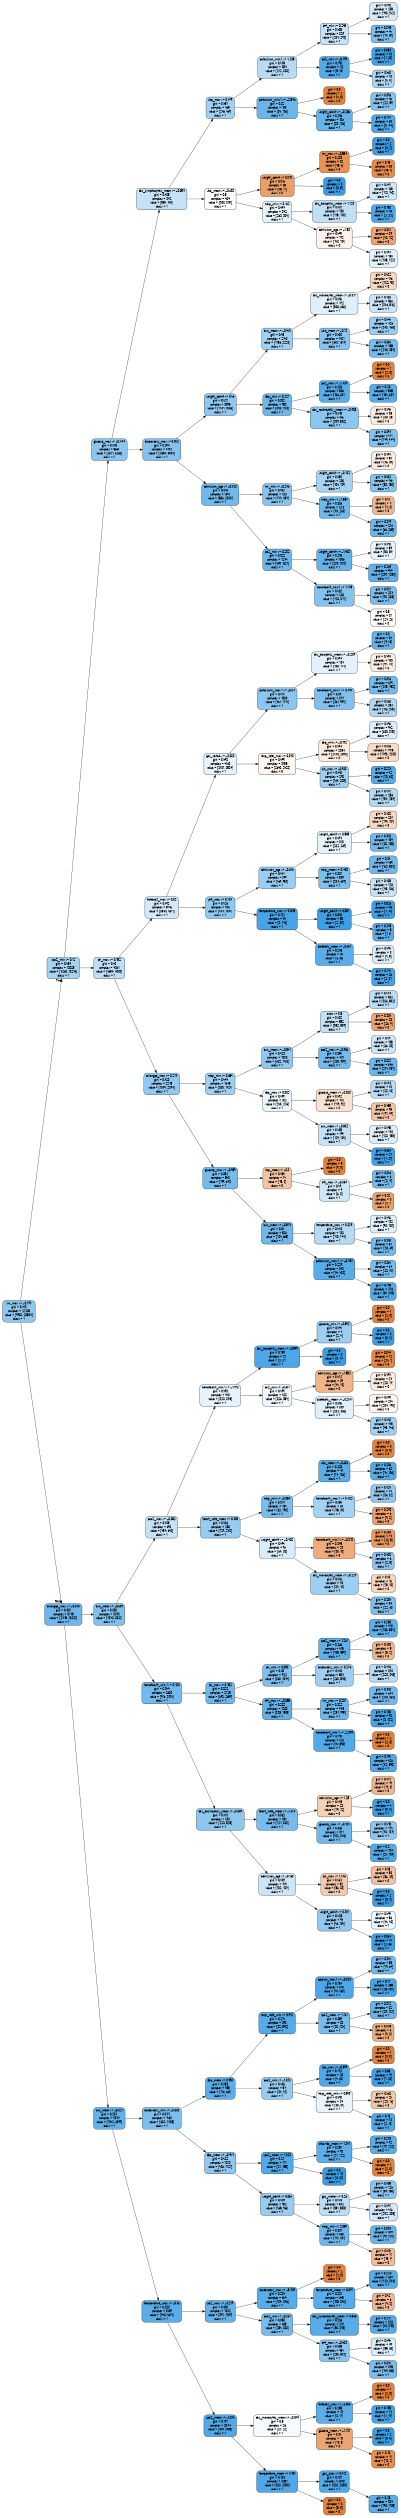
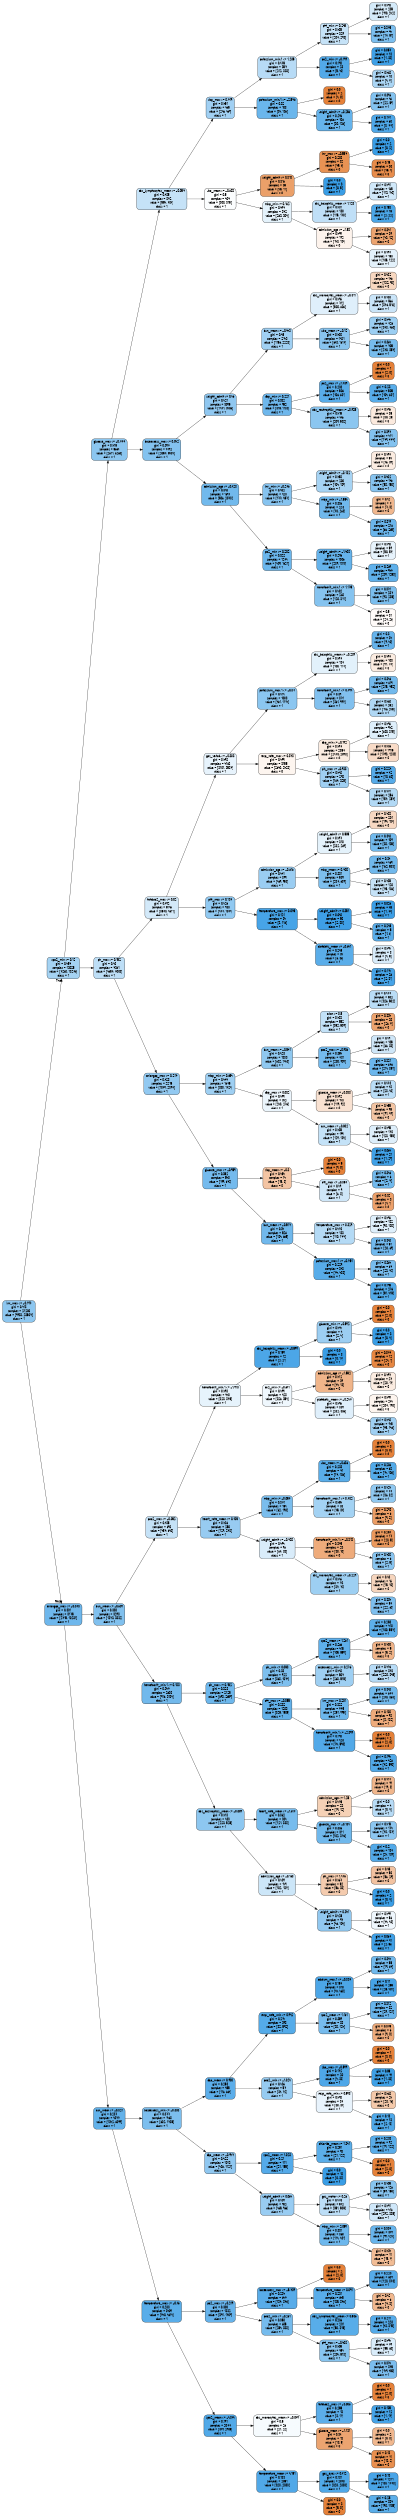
(383, 1718) -> (383, 1718)
(383, 1808) -> (383, 1808)
(383, 2437) -> (383, 2437)
none -> (383, 2482)
